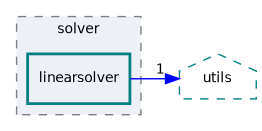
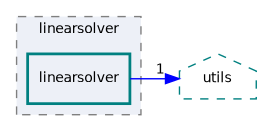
(79, 30) -> (79, 30)
